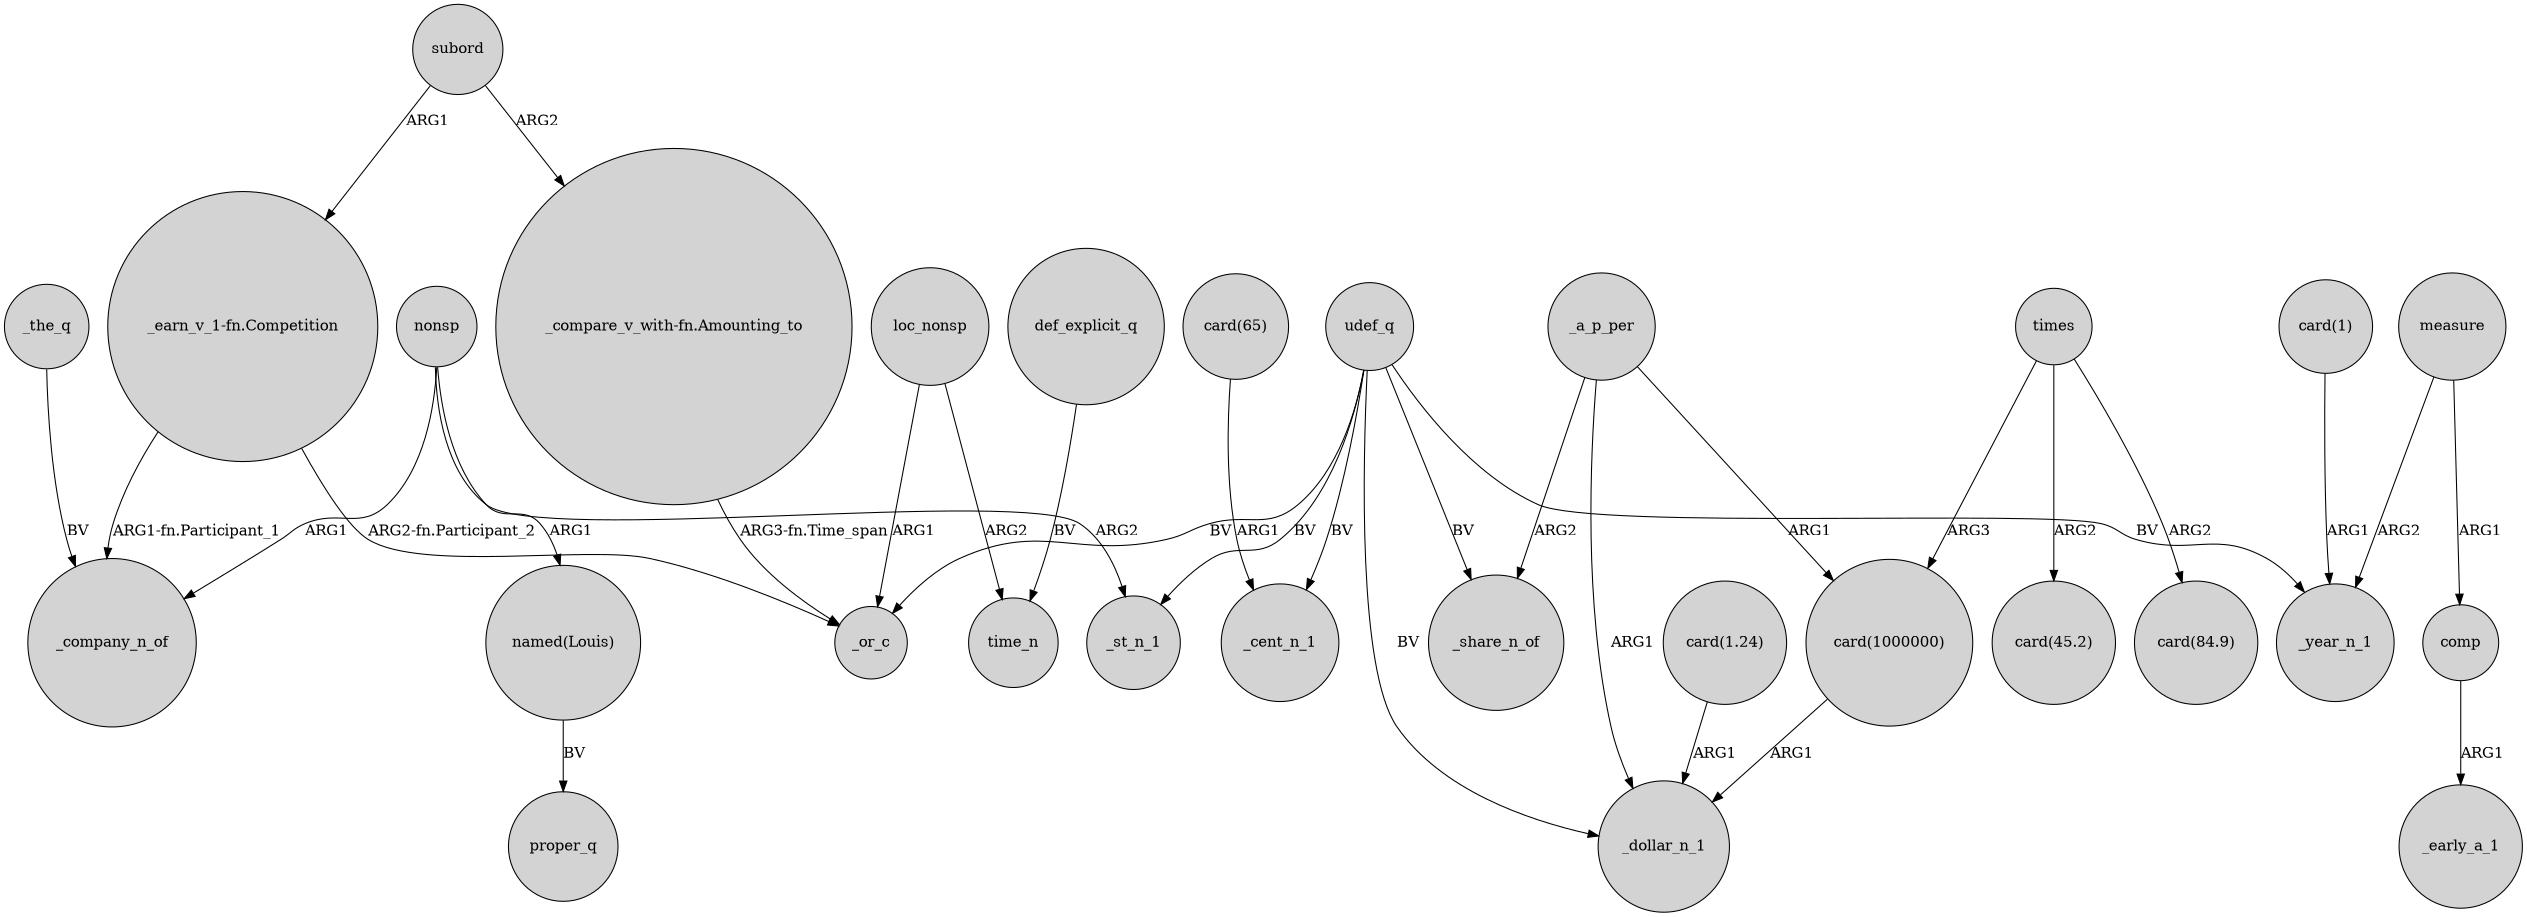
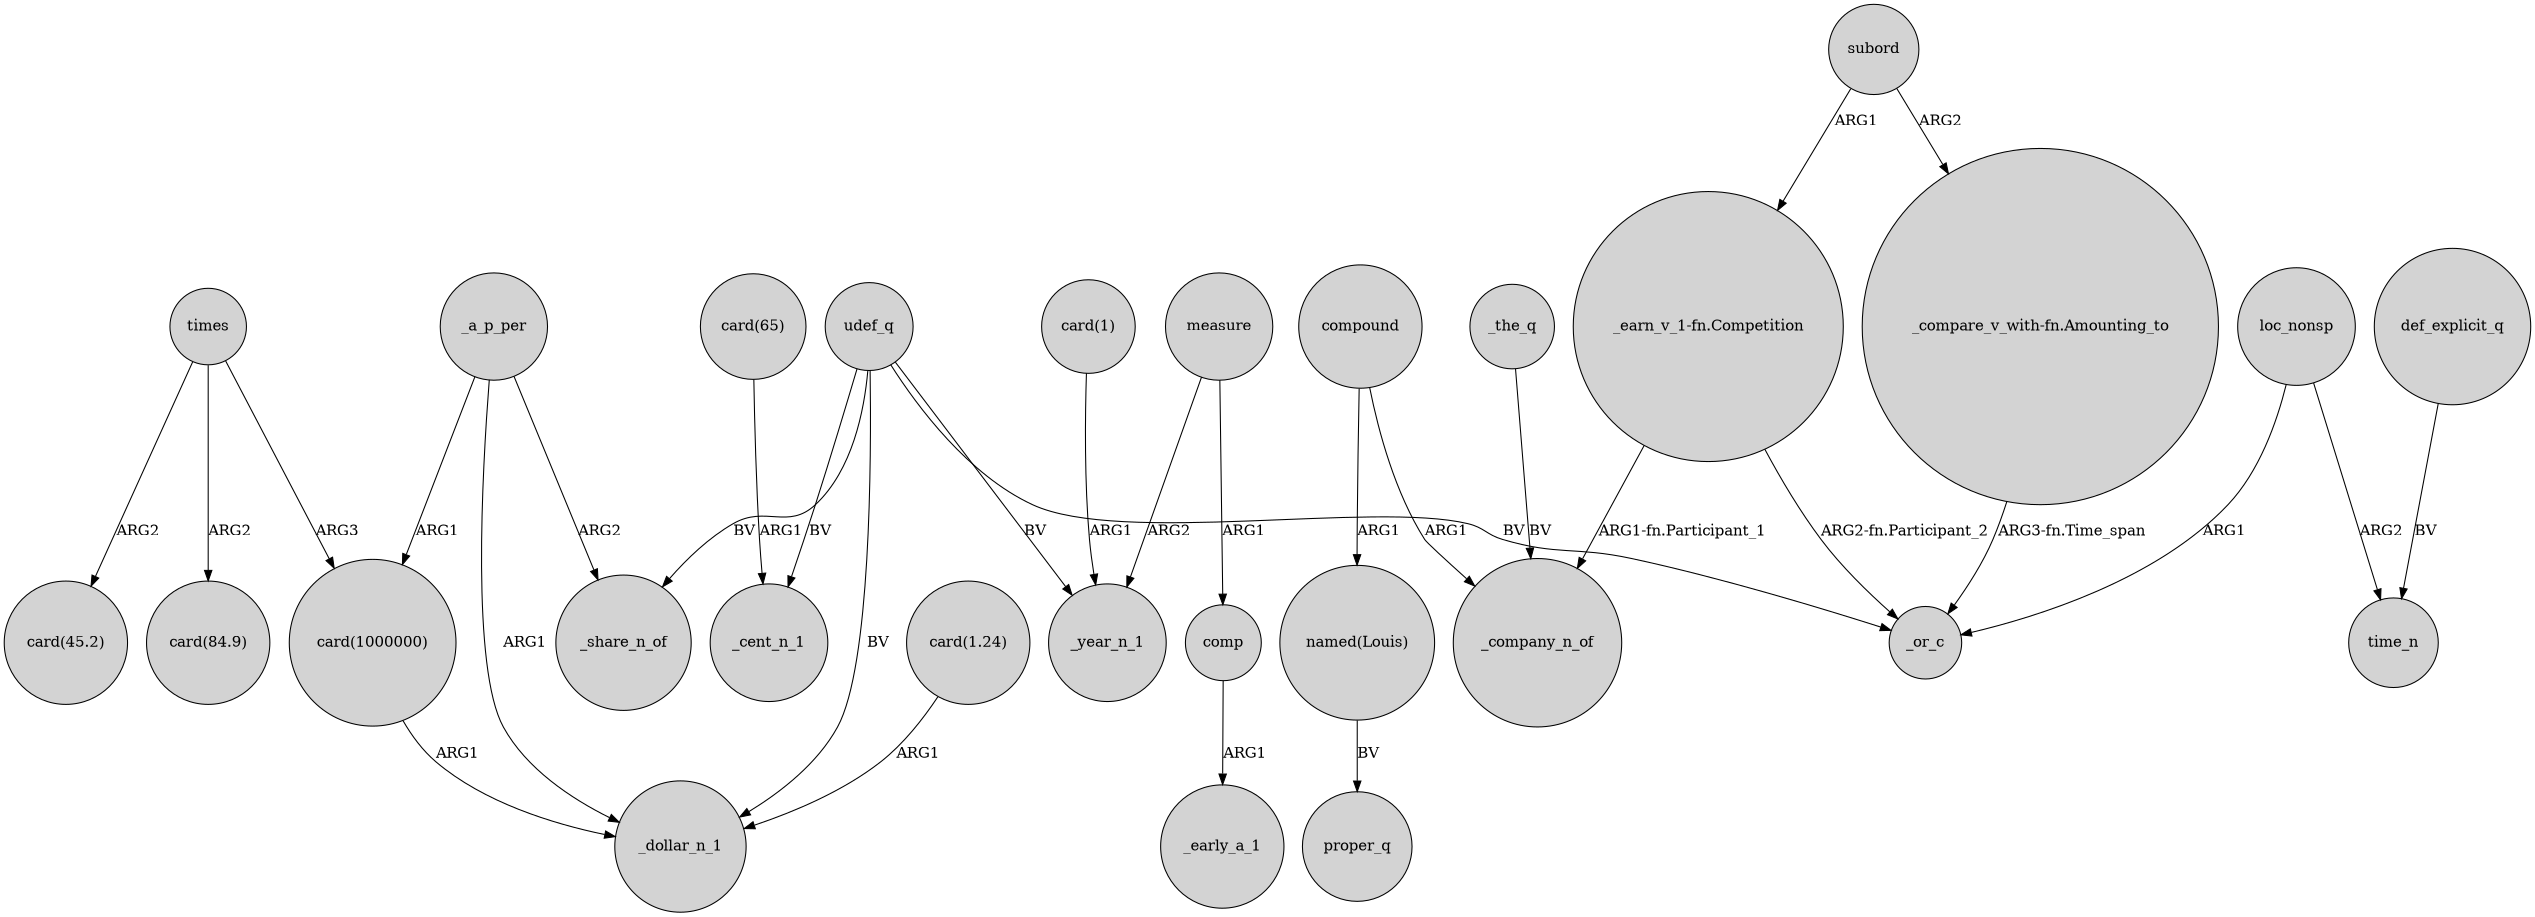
(437, 327) -> (1360, 327)
(1134, 643) -> none
